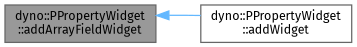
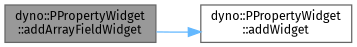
(185, 15) -> (172, 32)
